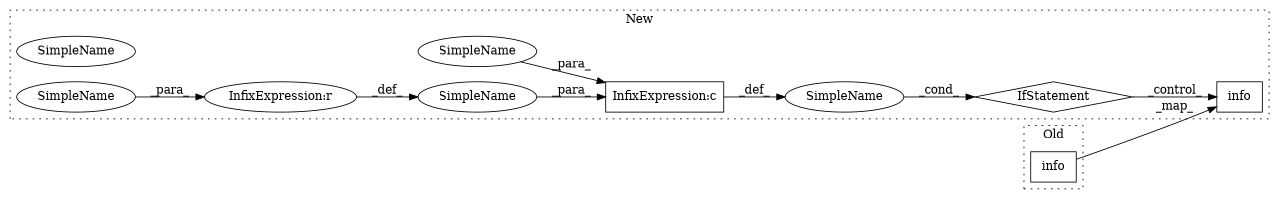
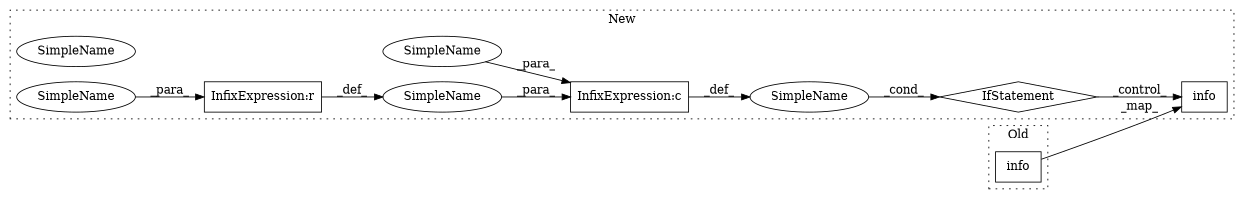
(281, 97) -> (263, 97)
